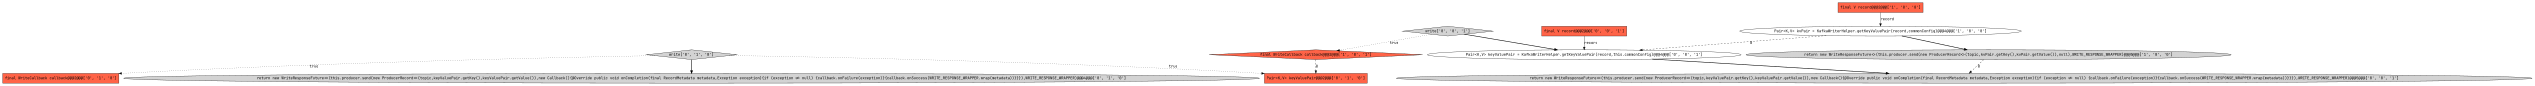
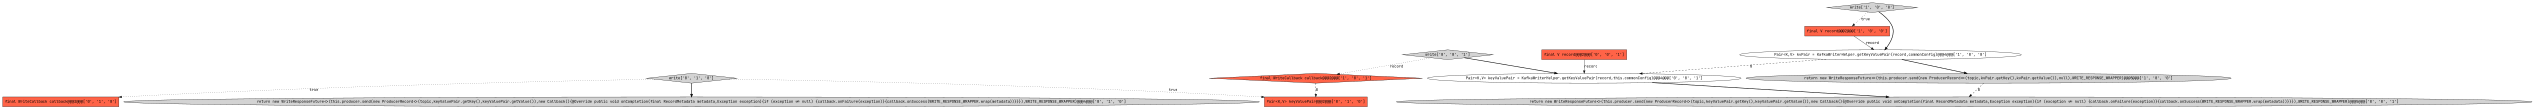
none -> (1872, 8)
(1394, 43) -> (1397, 66)
